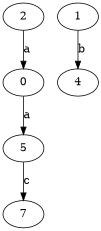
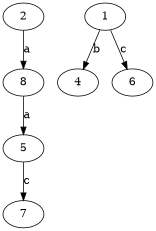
(23, 83) -> (23, 83)
none -> (132, 83)
